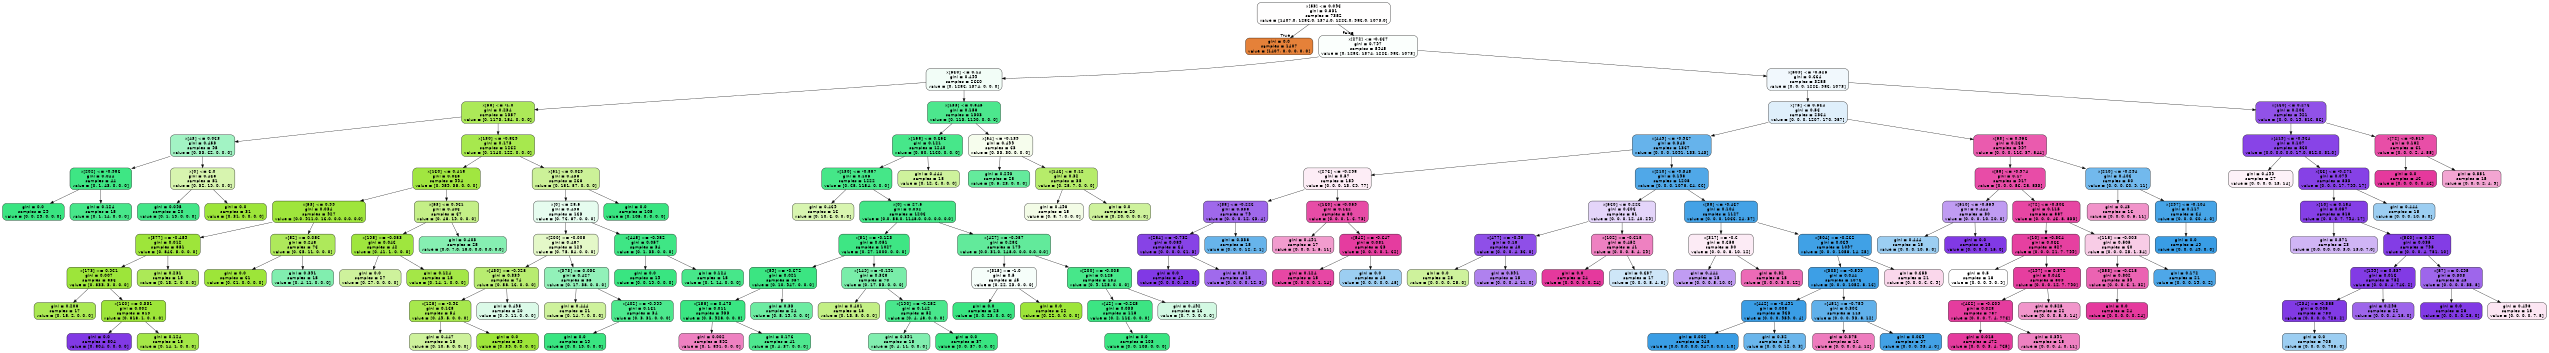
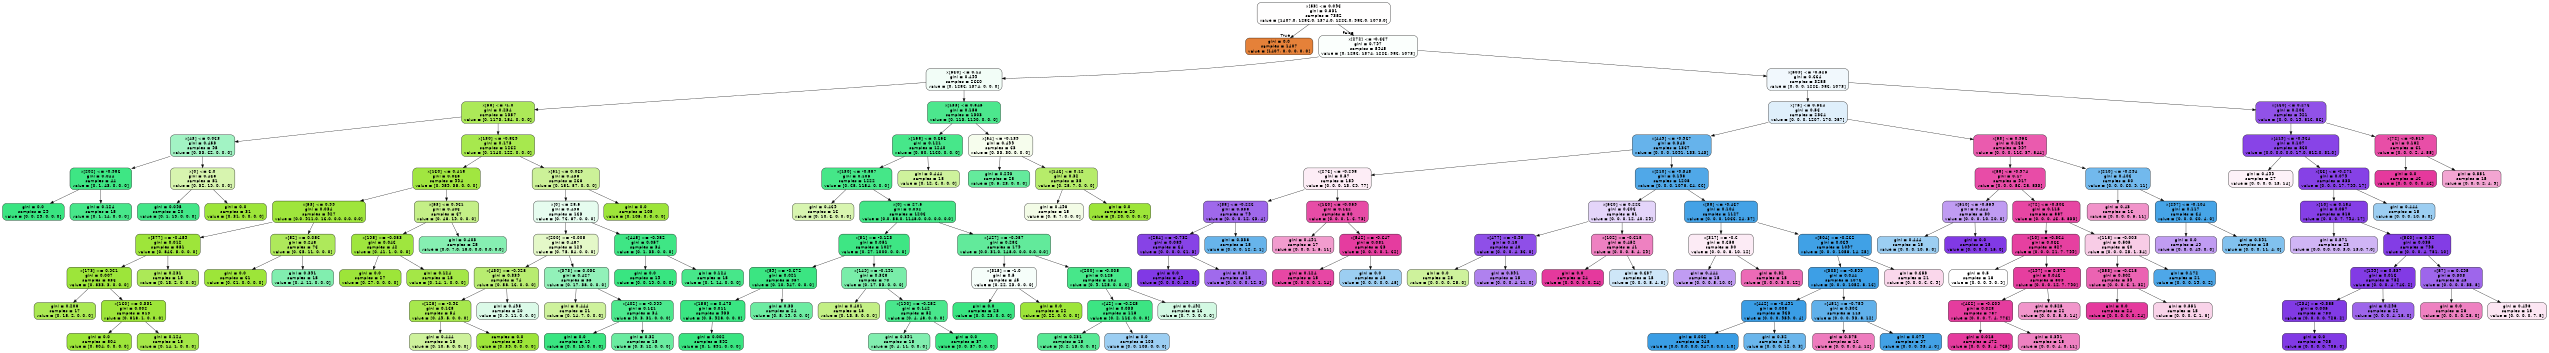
(636, 212) -> (636, 212)
(1120, 212) -> (1120, 212)
(2186, 245) -> (2186, 245)
none -> (2253, 245)
(370, 278) -> (370, 278)
(1639, 278) -> (1639, 278)
none -> (2183, 311)
(2451, 311) -> (2451, 311)
(99, 342) -> (99, 342)
(440, 342) -> (440, 342)
(508, 342) -> (508, 342)
none -> (642, 342)
(711, 342) -> (711, 342)
(780, 342) -> none
none -> (1068, 342)
(1137, 342) -> (1137, 342)
(1911, 342) -> (1911, 342)
(2314, 342) -> (2314, 342)
